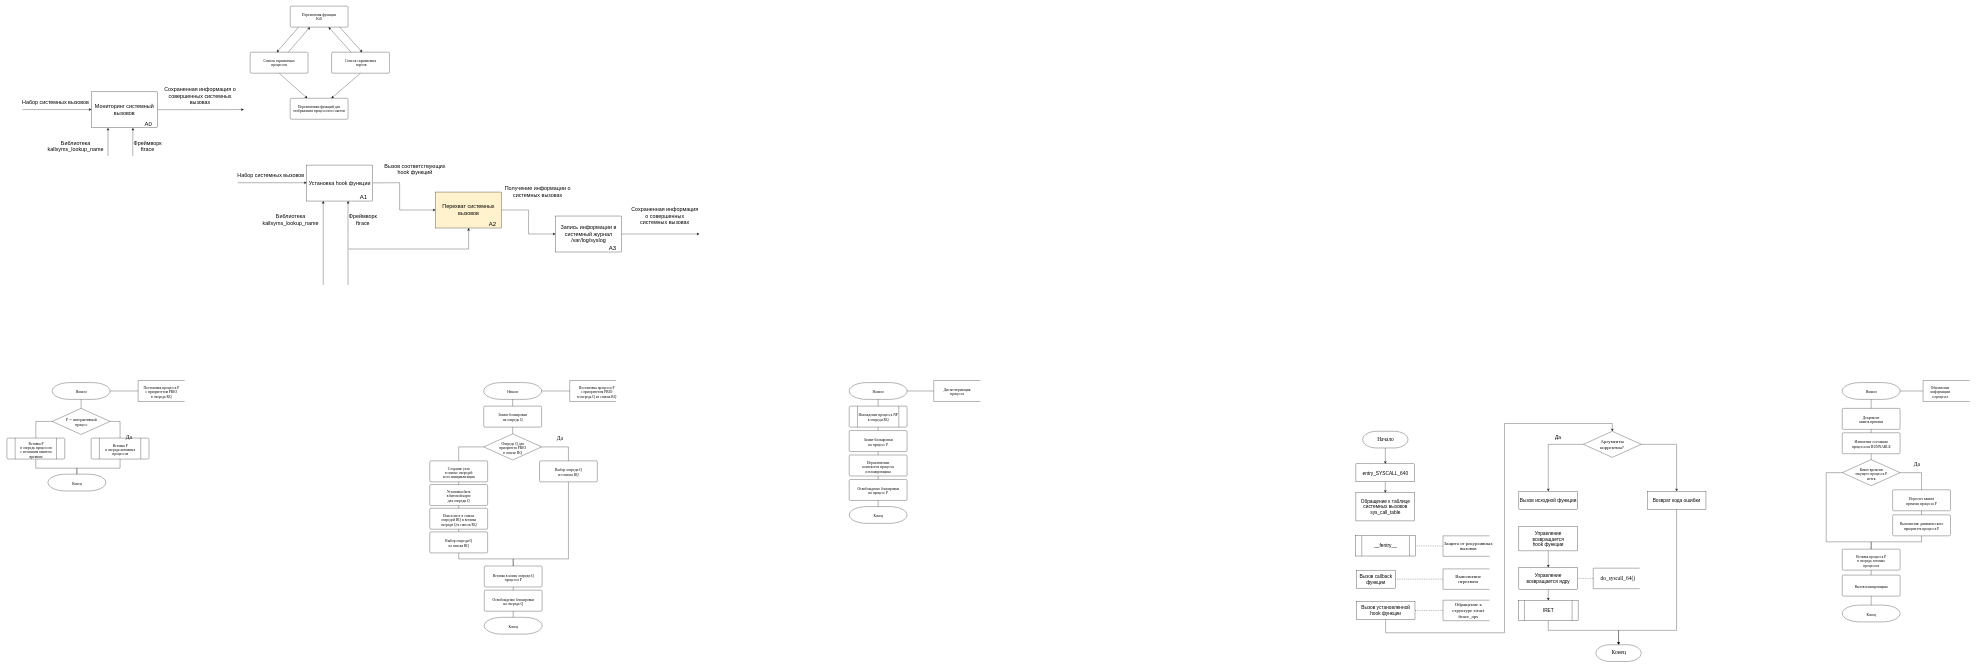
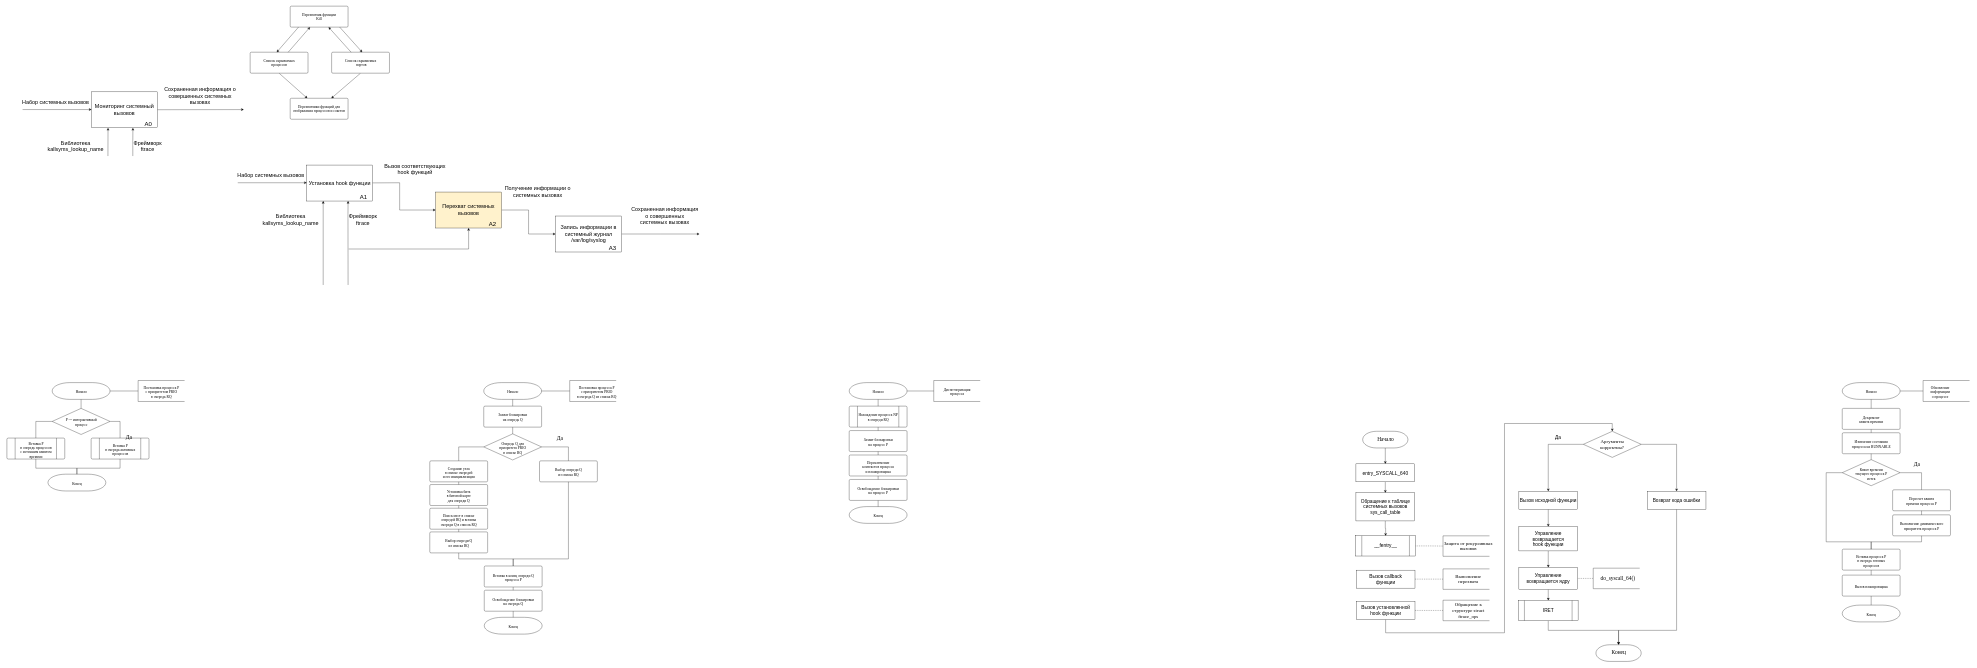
none -> (1548, 523)
none -> (1386, 533)
(1376, 579) -> (1386, 579)
